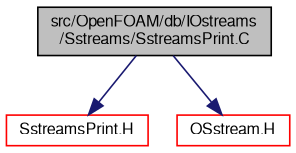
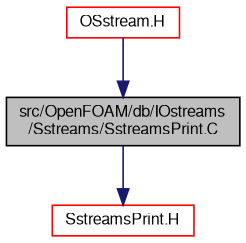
(192, 79) -> (123, 59)
